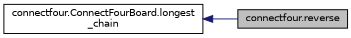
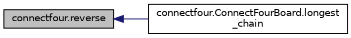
(225, 19) -> (136, 19)
